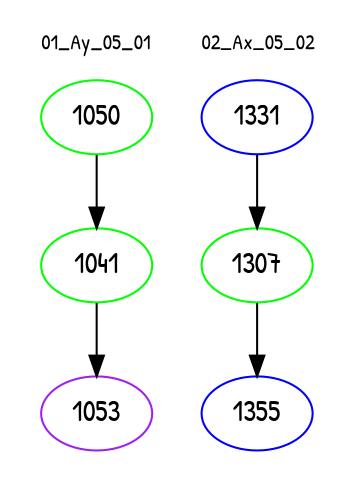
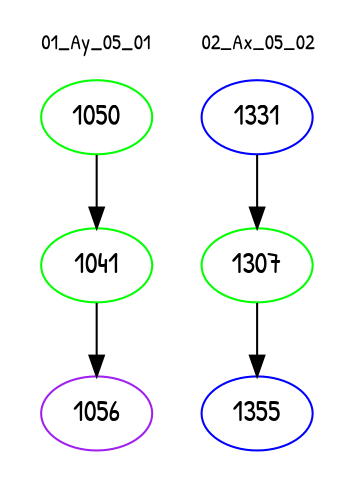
(97, 413) -> (97, 413)
